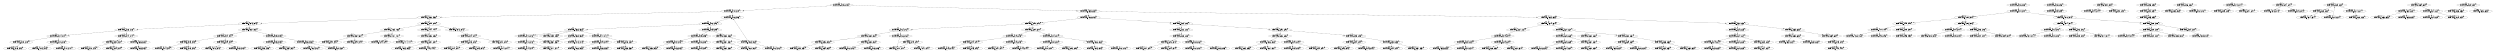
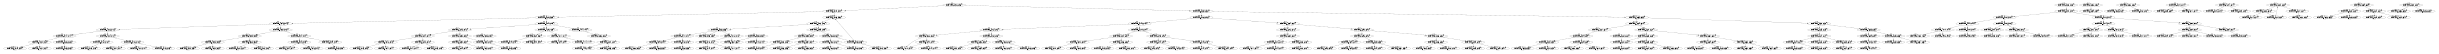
none -> (460, 36)
(1954, 36) -> none
none -> (114, 48)
(213, 48) -> none
none -> (435, 48)
(1218, 48) -> none
